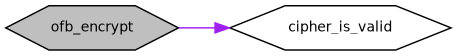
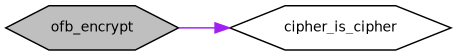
(340, 28) -> (340, 28)
